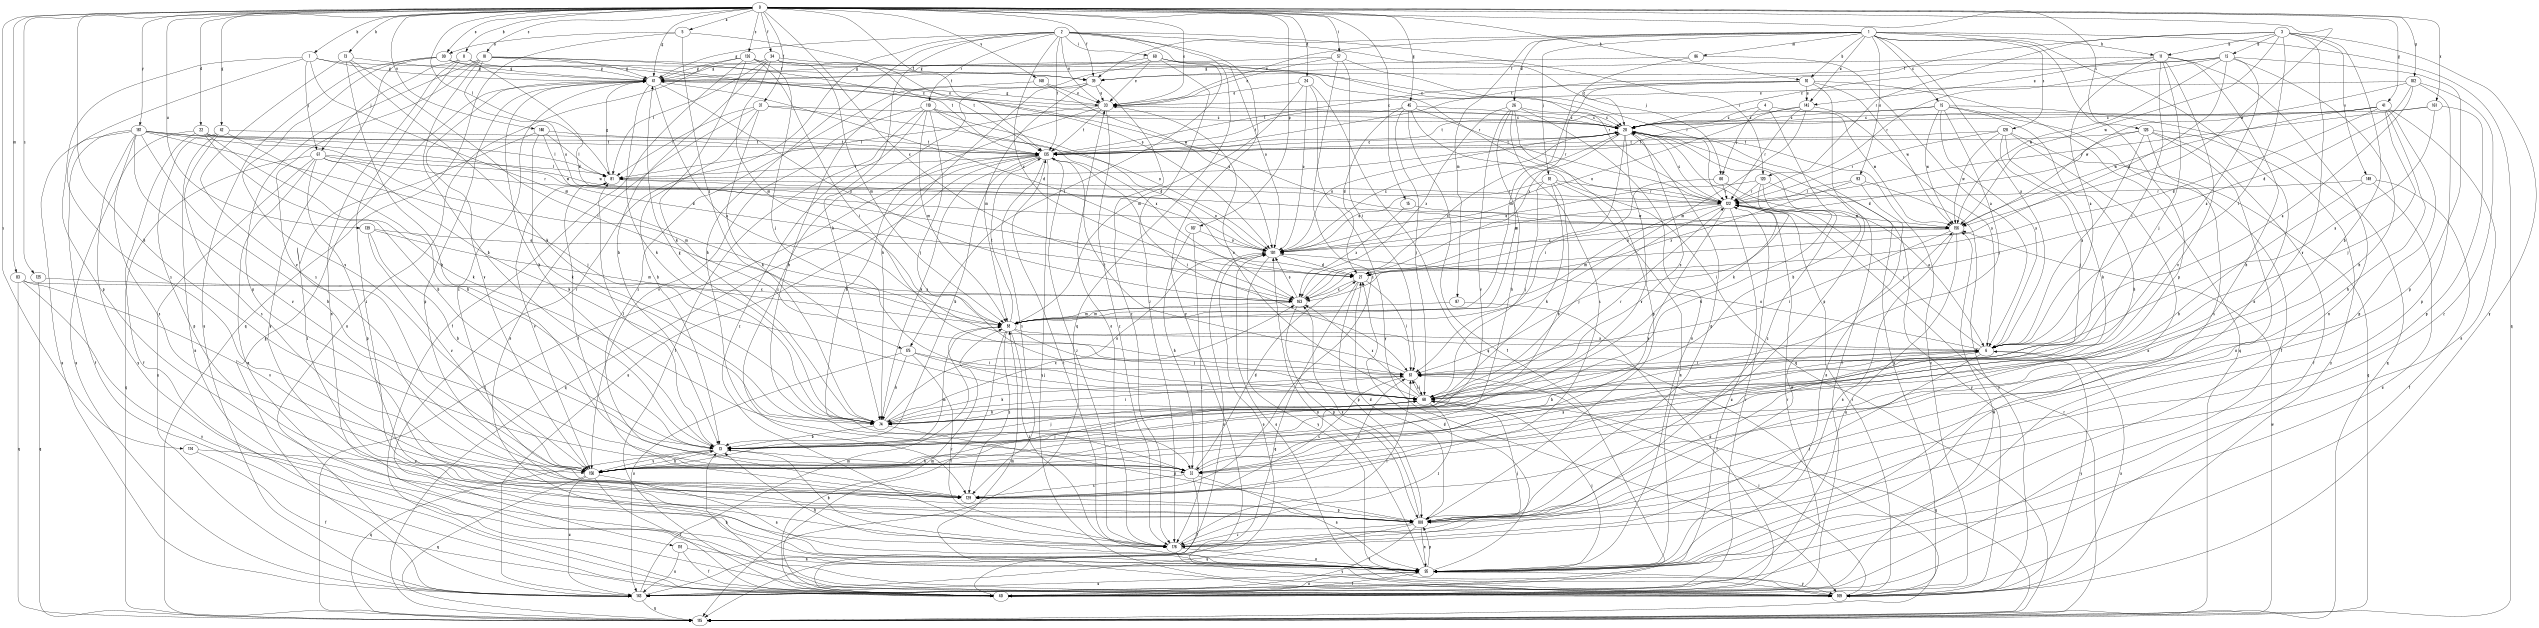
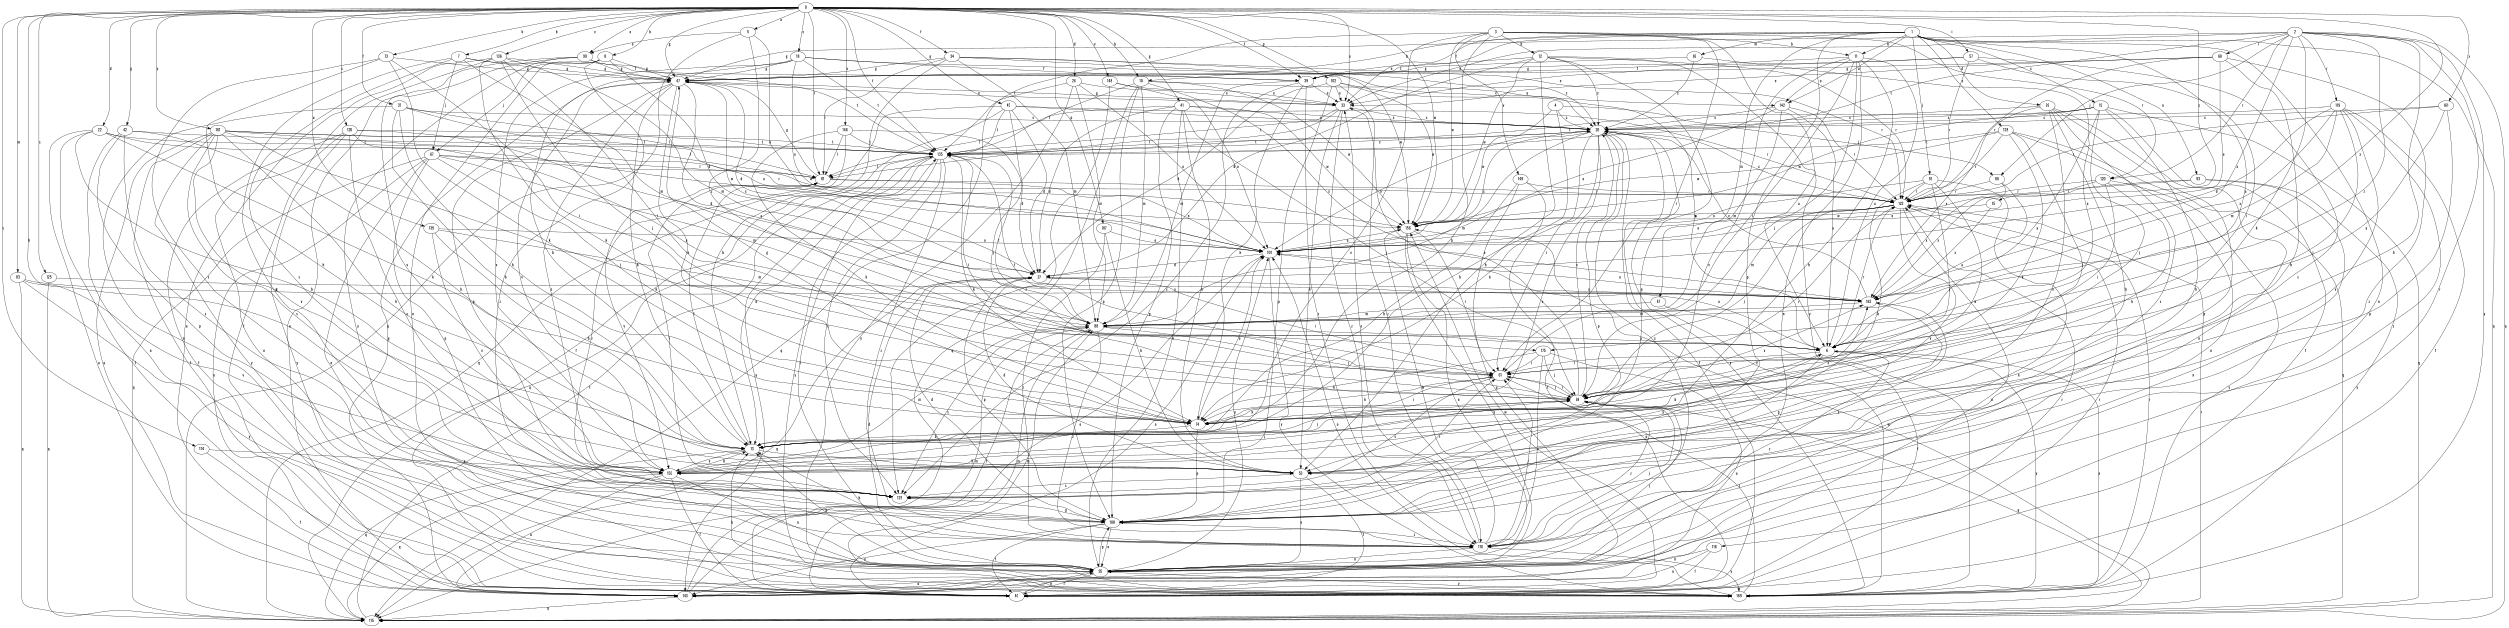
(495, 478) -> none
